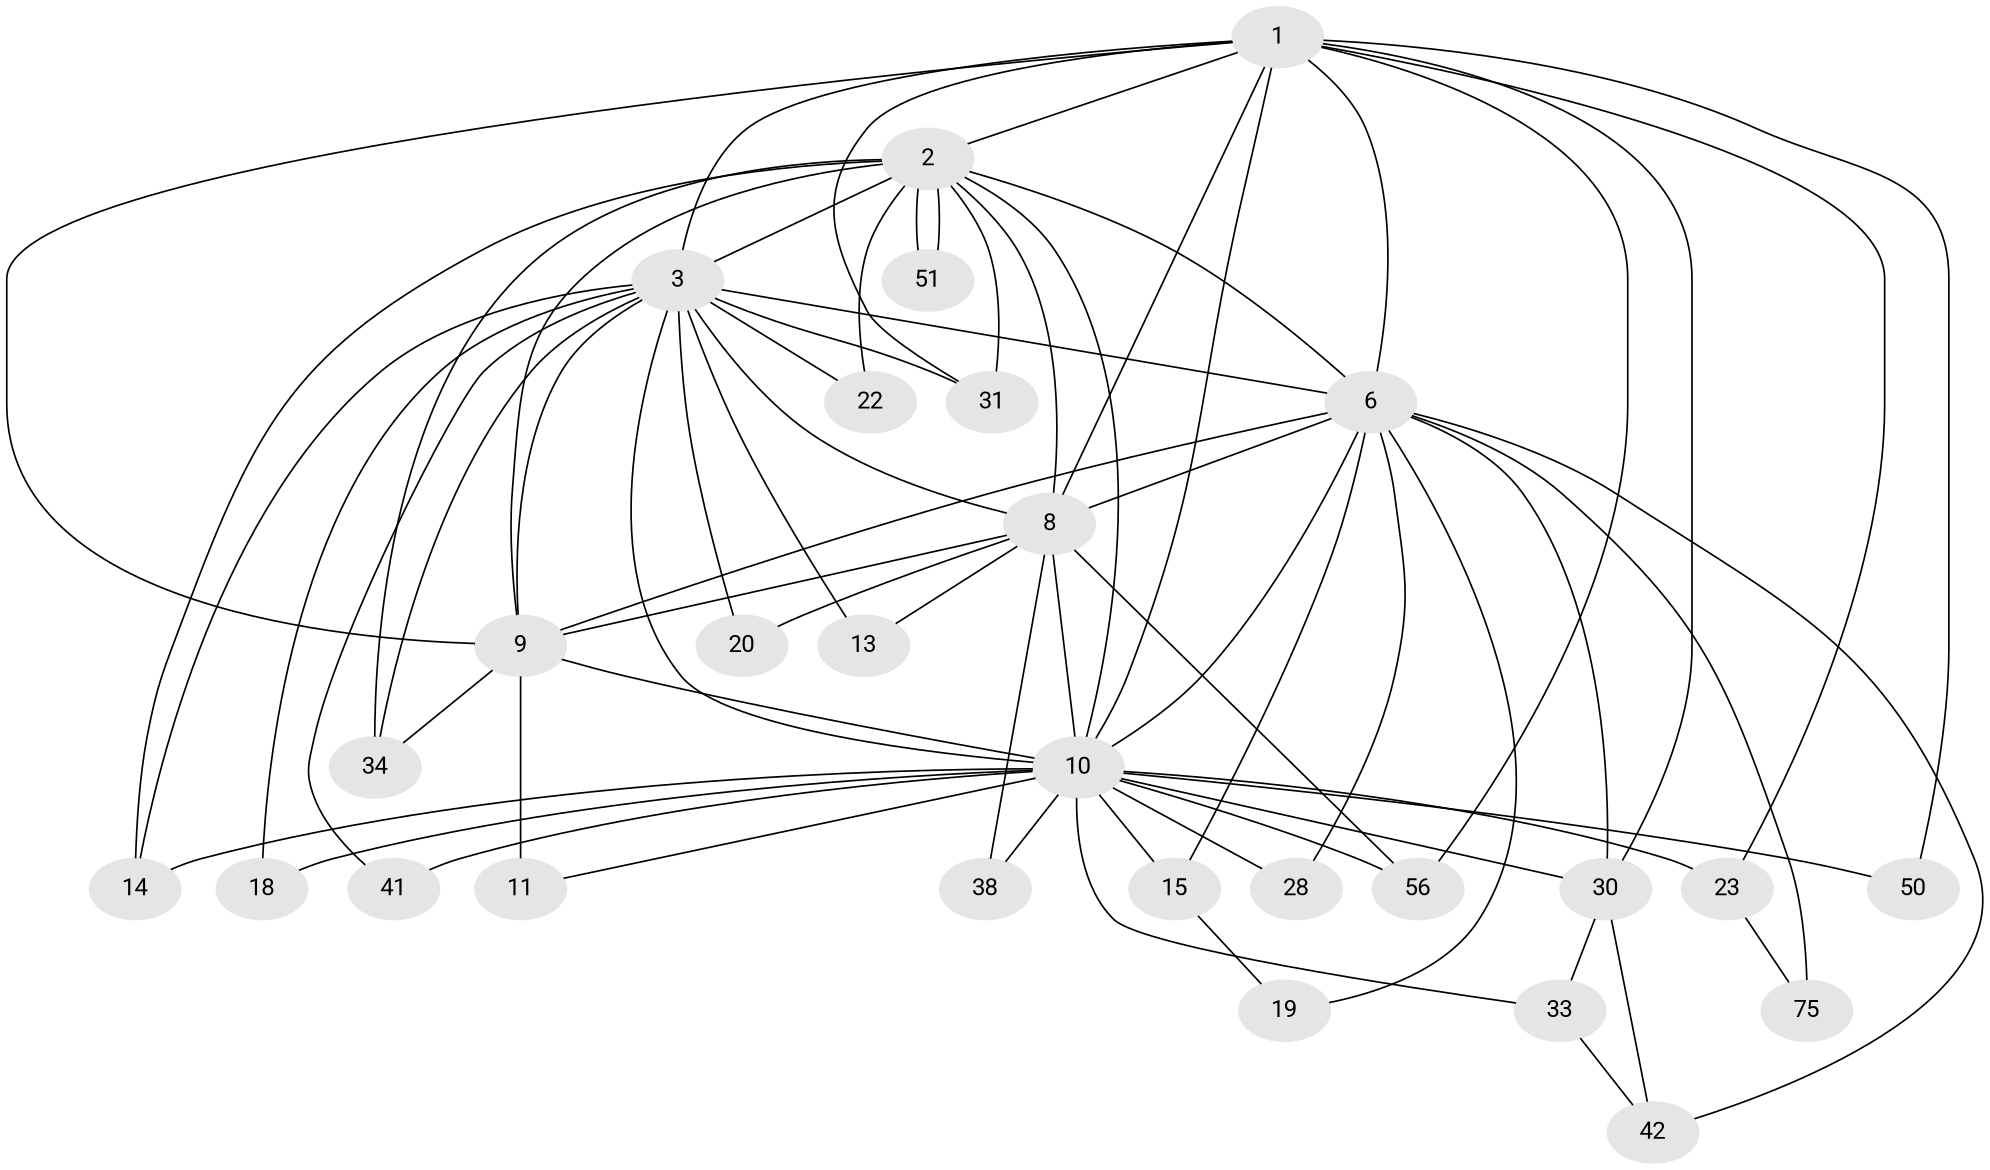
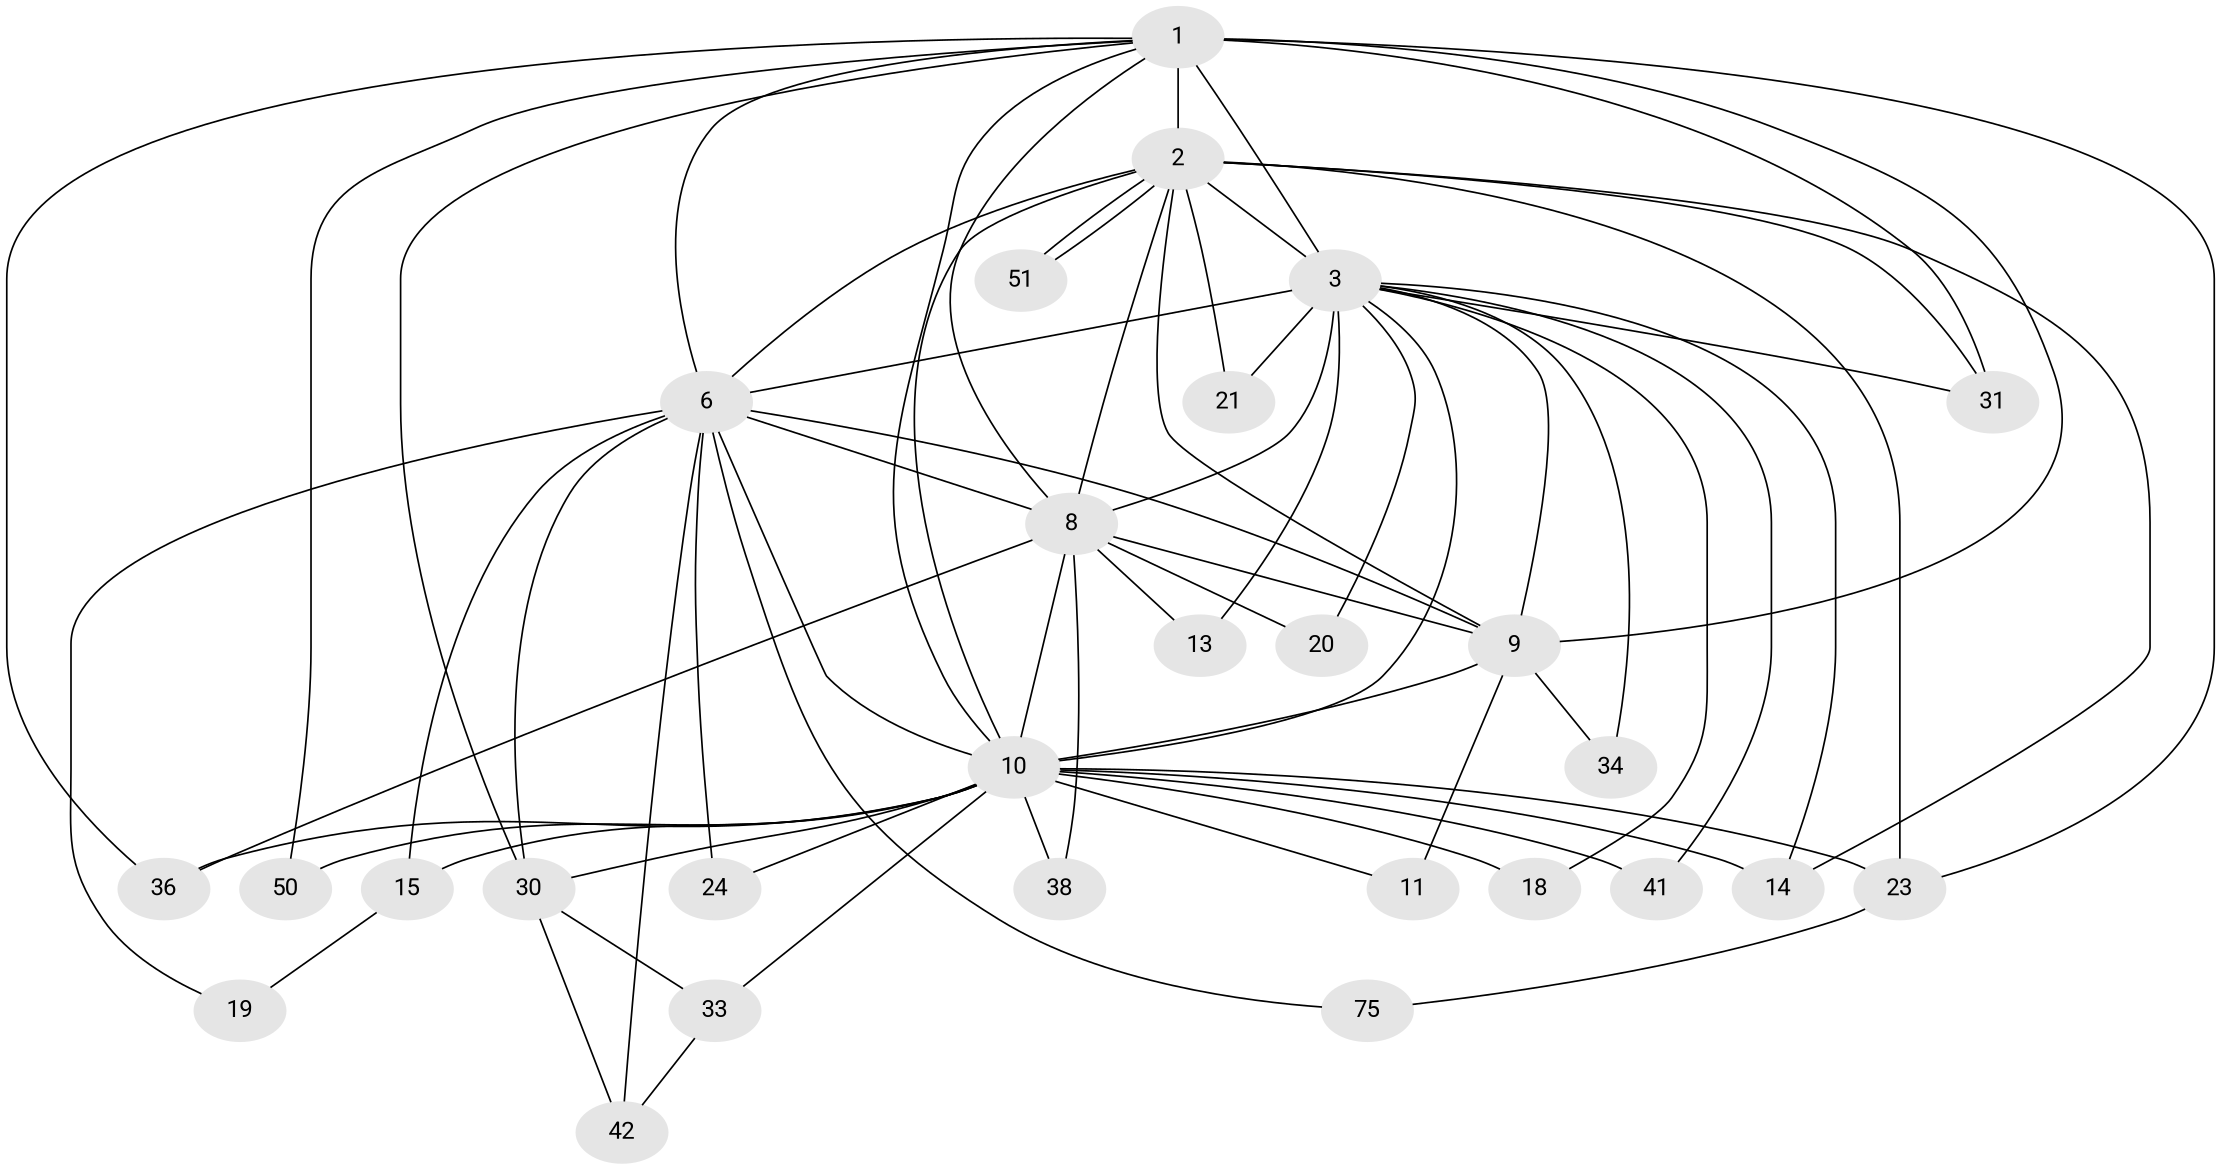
(499, 298) -> (1781, 314)
(870, 402) -> (1229, 402)
(1296, 889) -> (715, 889)
(1418, 889) -> (164, 889)
